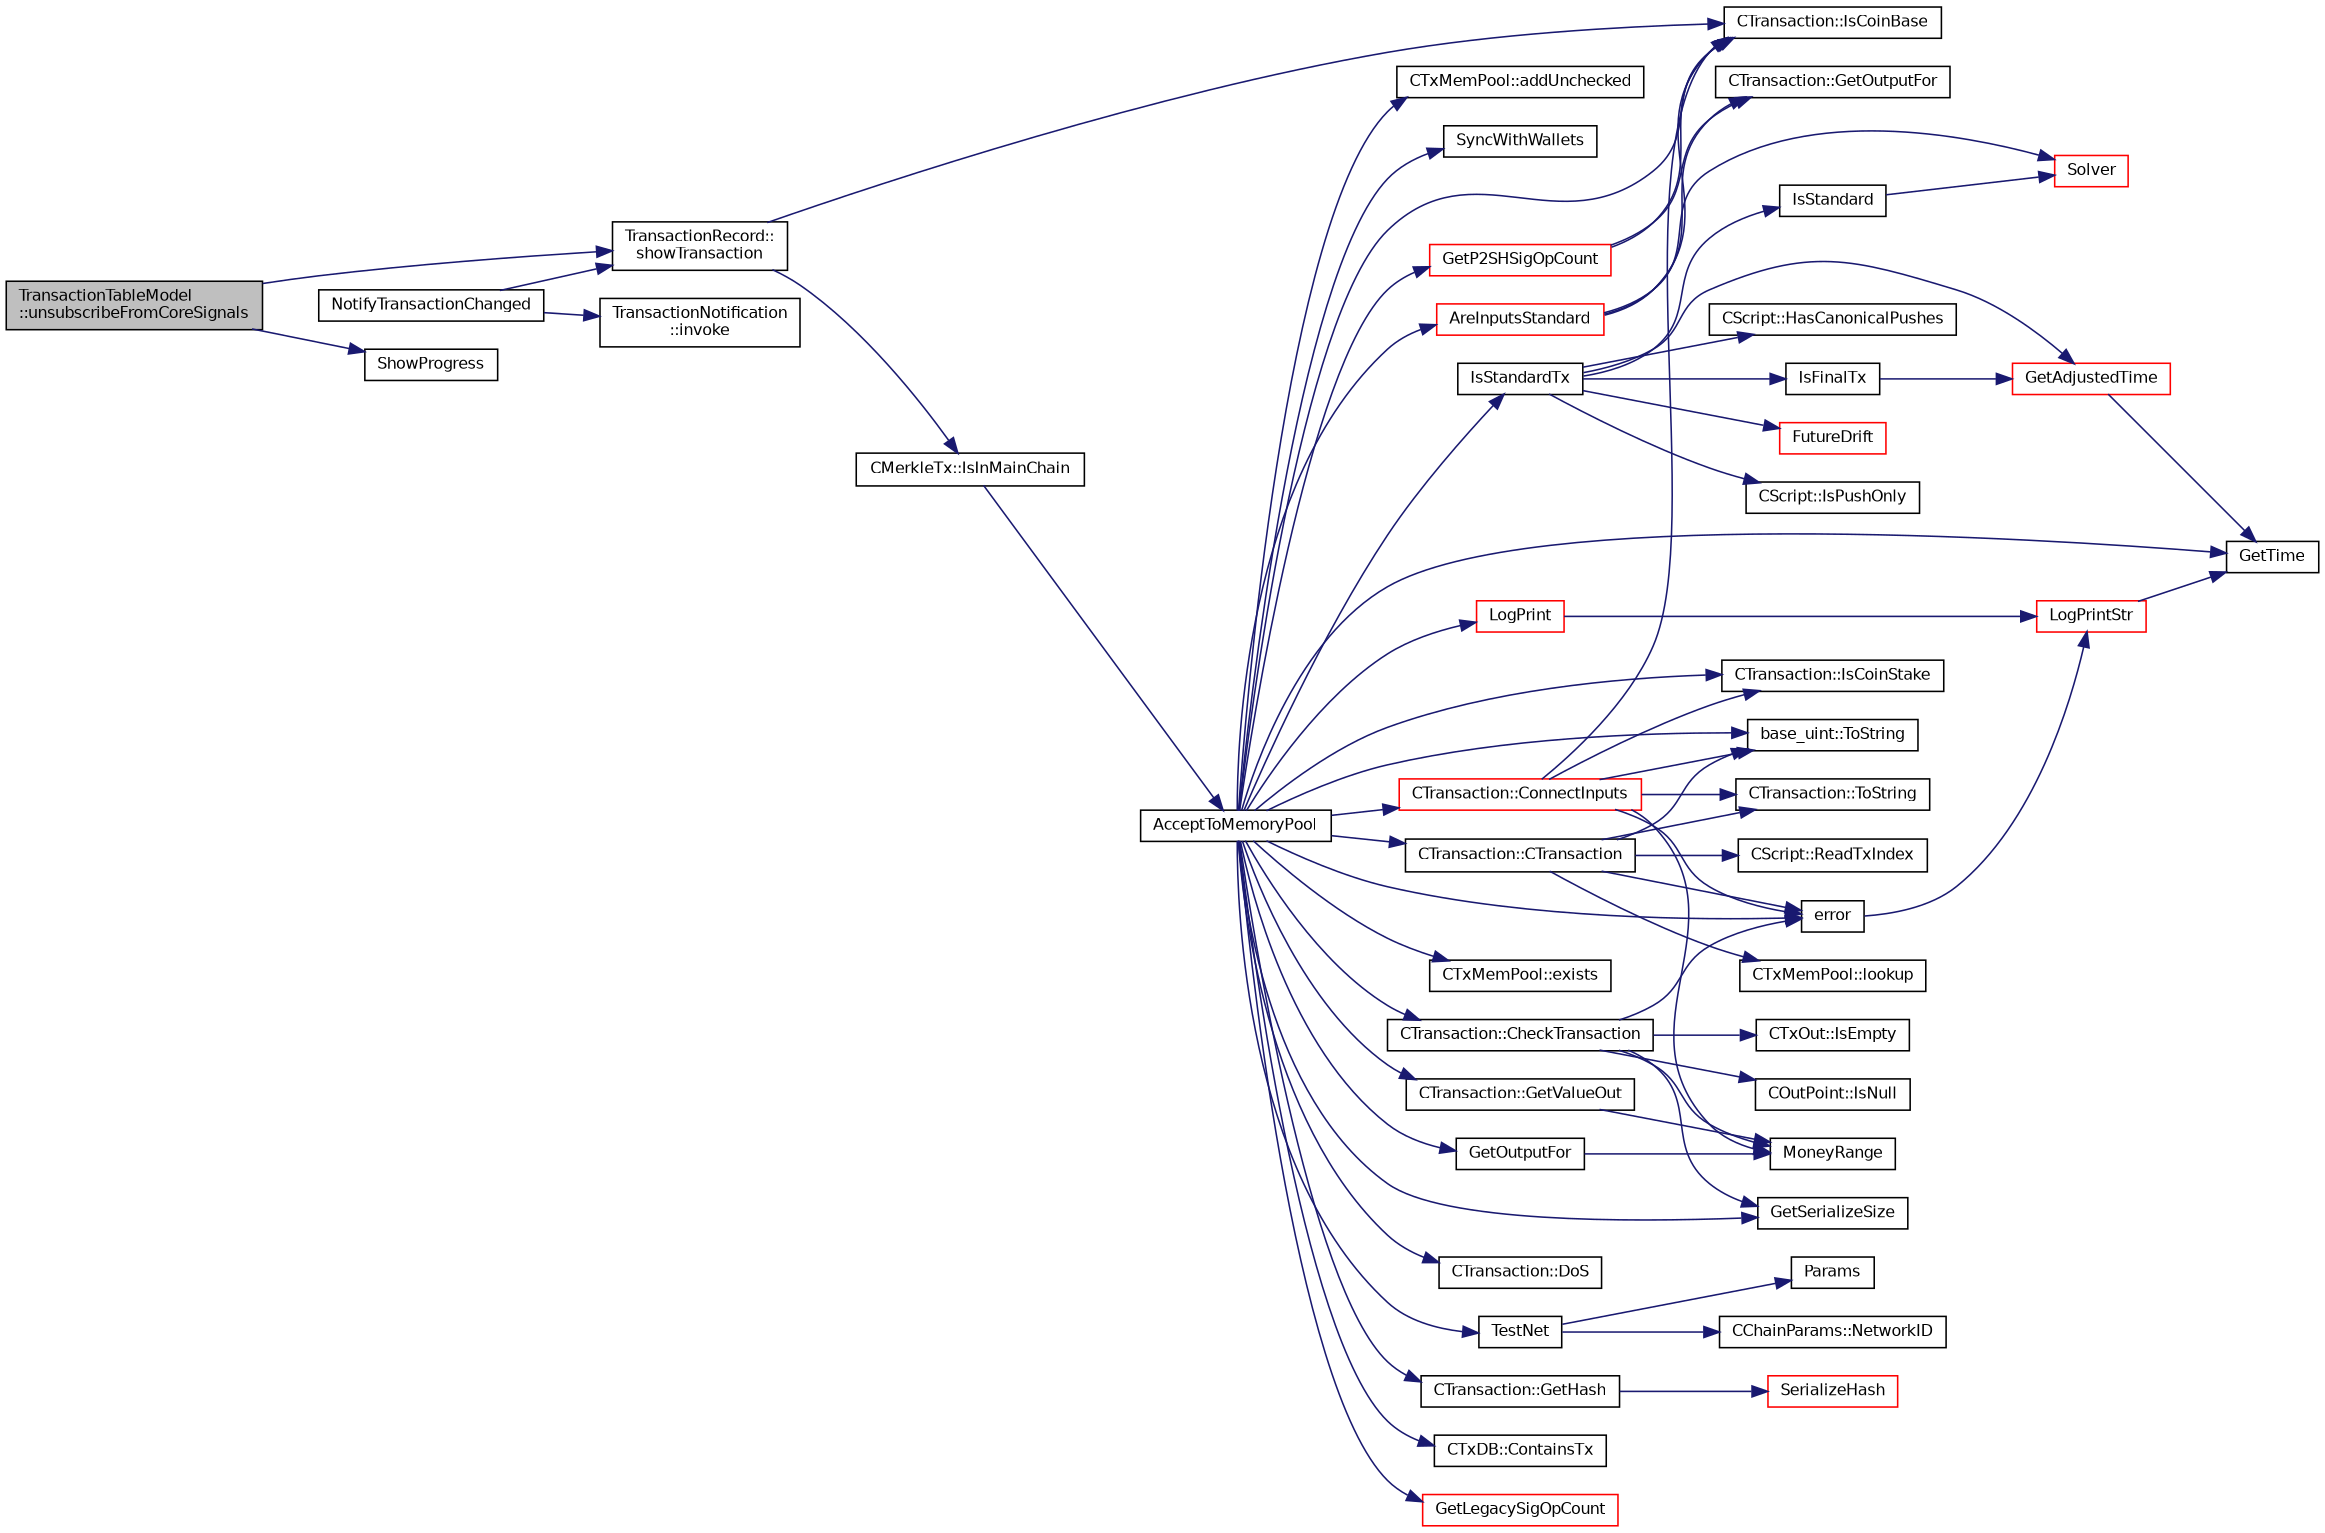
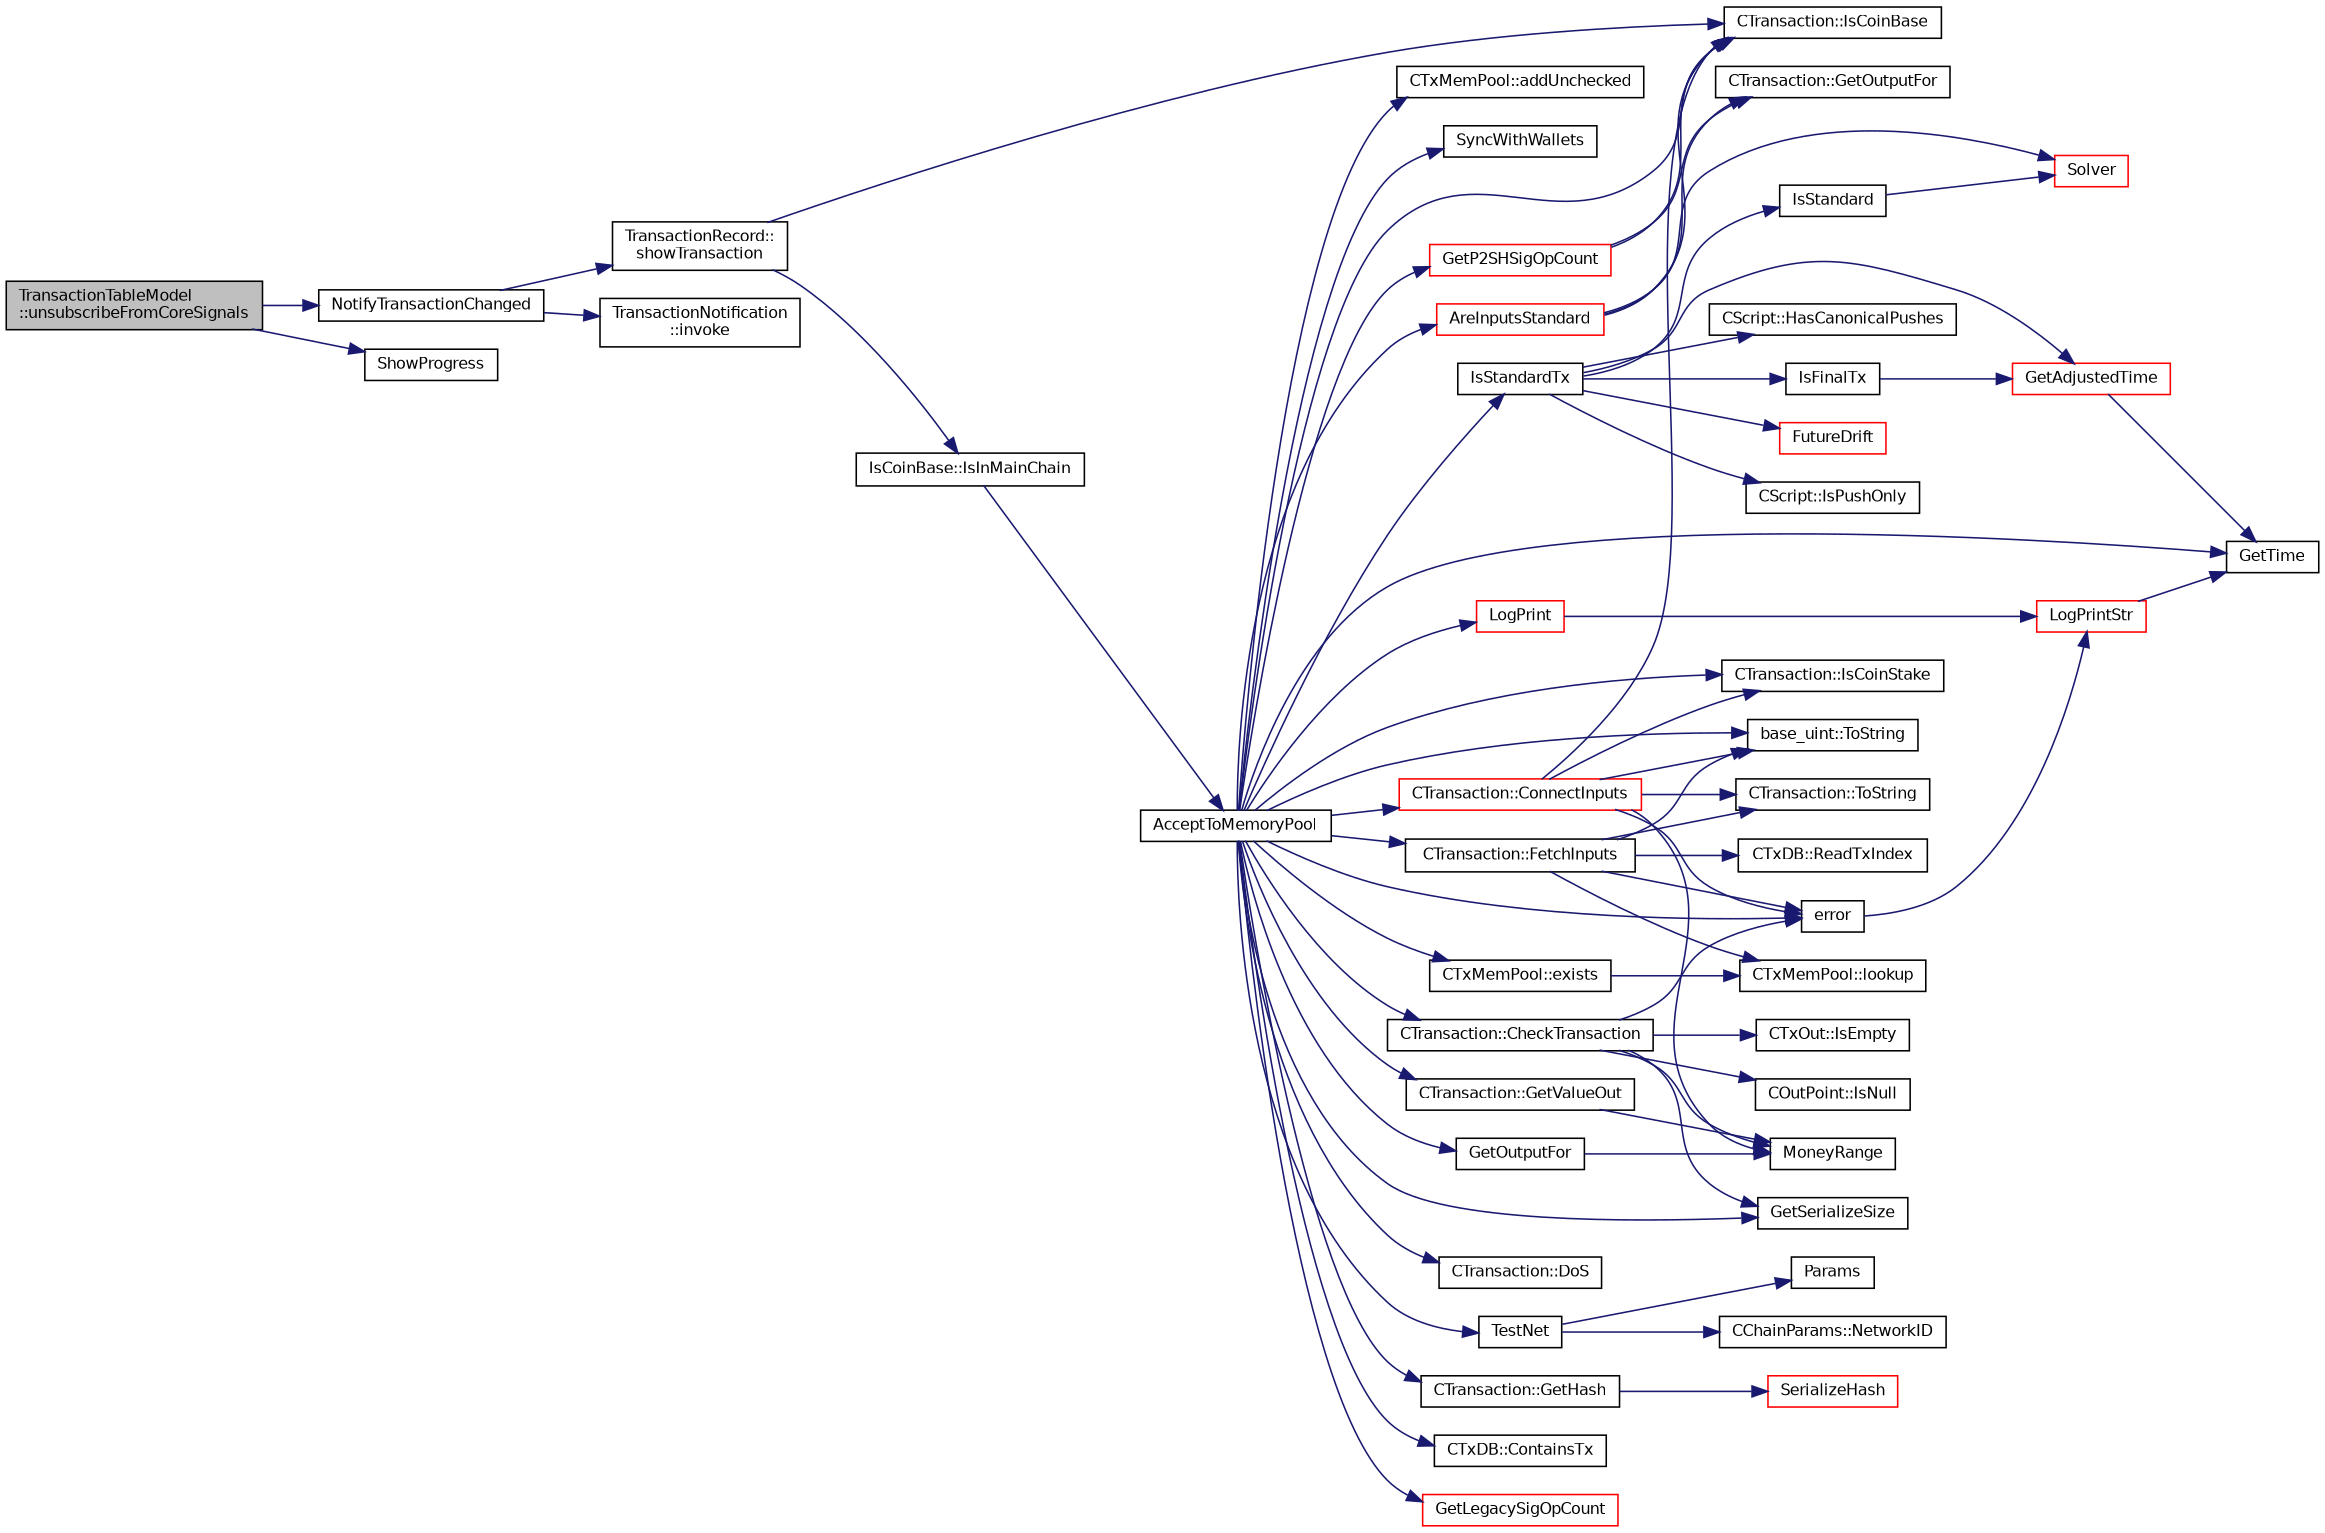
(429, 264) -> (283, 305)
(970, 470) -> (970, 470)
(1520, 855) -> (1520, 855)
(1833, 855) -> (1833, 855)
none -> (1667, 976)
